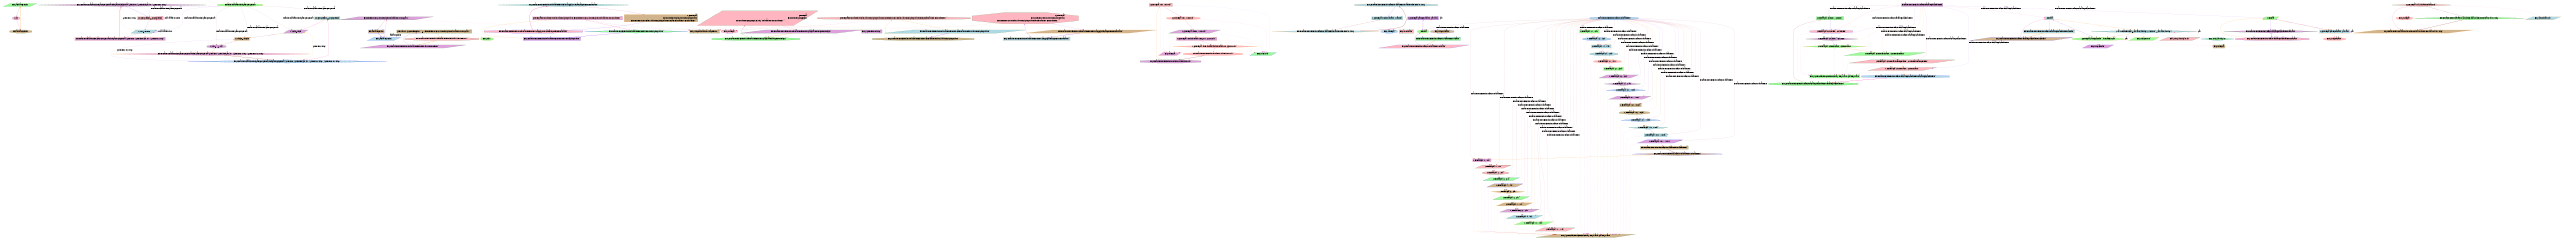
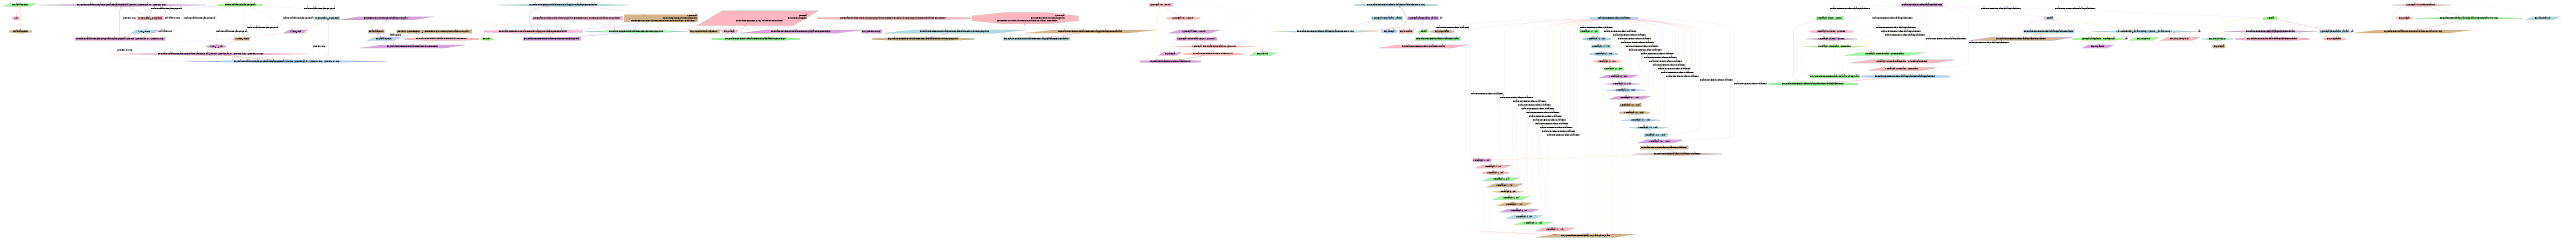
(1520, 211) -> (1520, 211)
